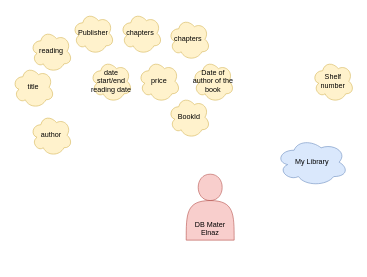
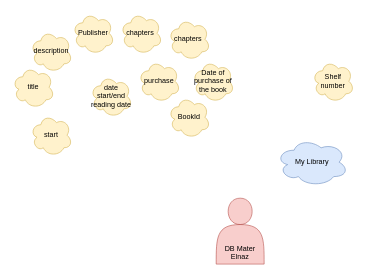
(51, 51) -> (51, 51)
(111, 81) -> (111, 96)
(159, 81) -> (159, 81)
(213, 81) -> (213, 81)
(51, 135) -> (51, 135)
(210, 207) -> (240, 231)
